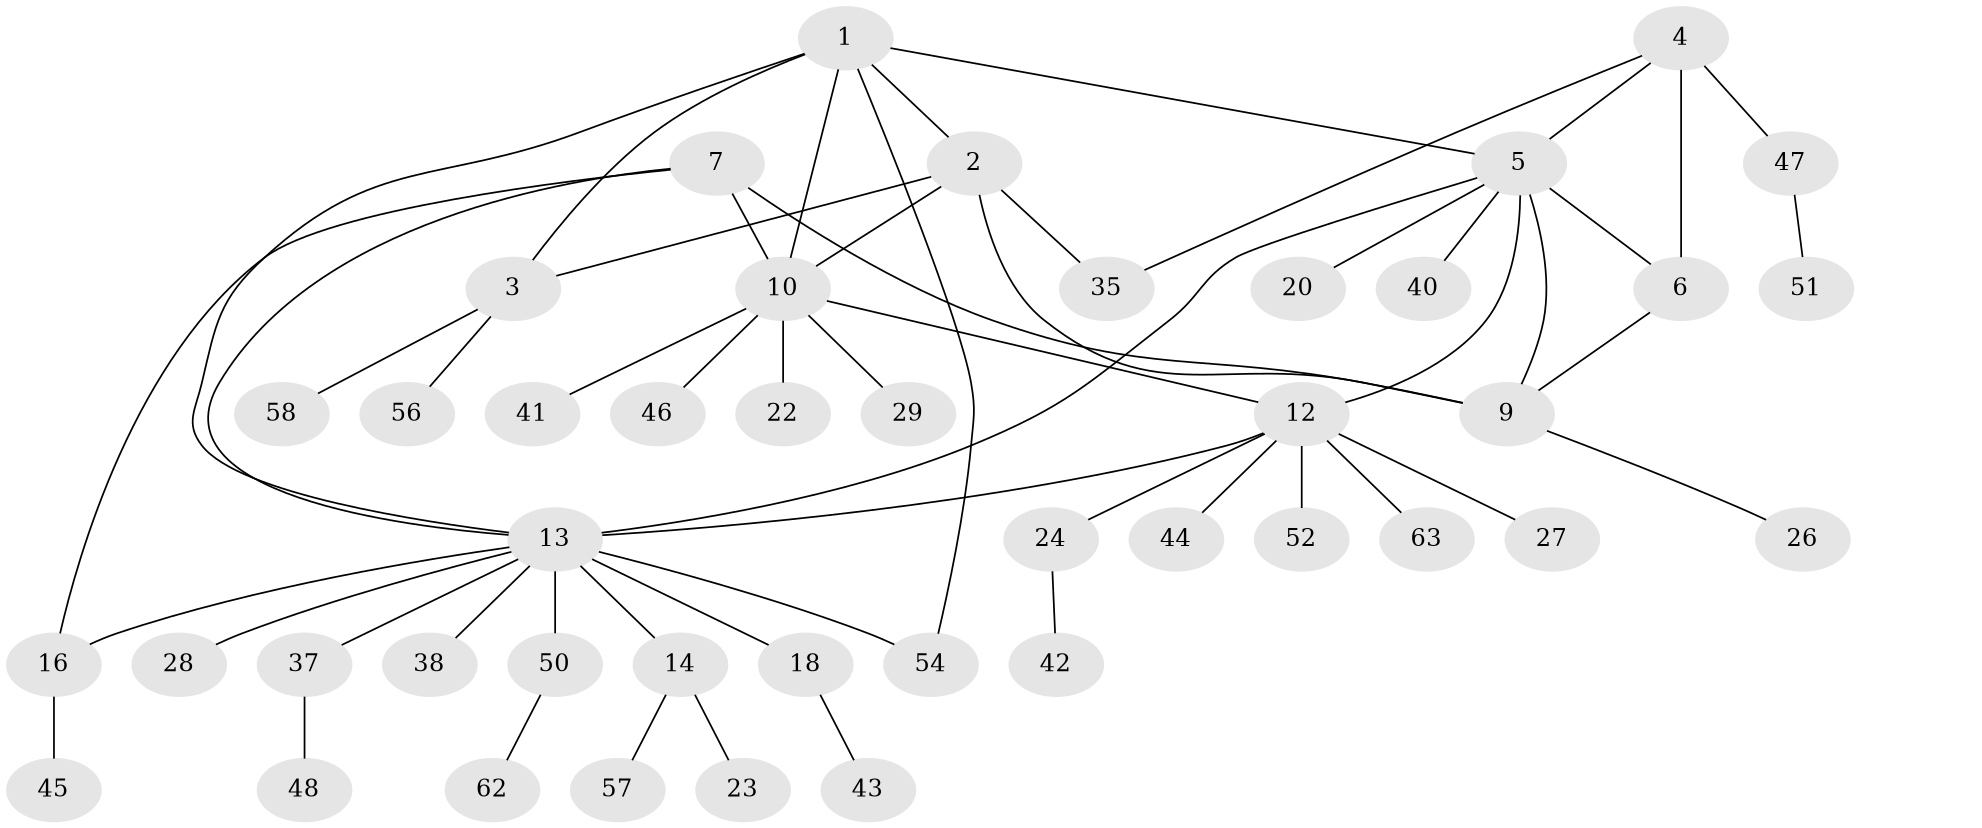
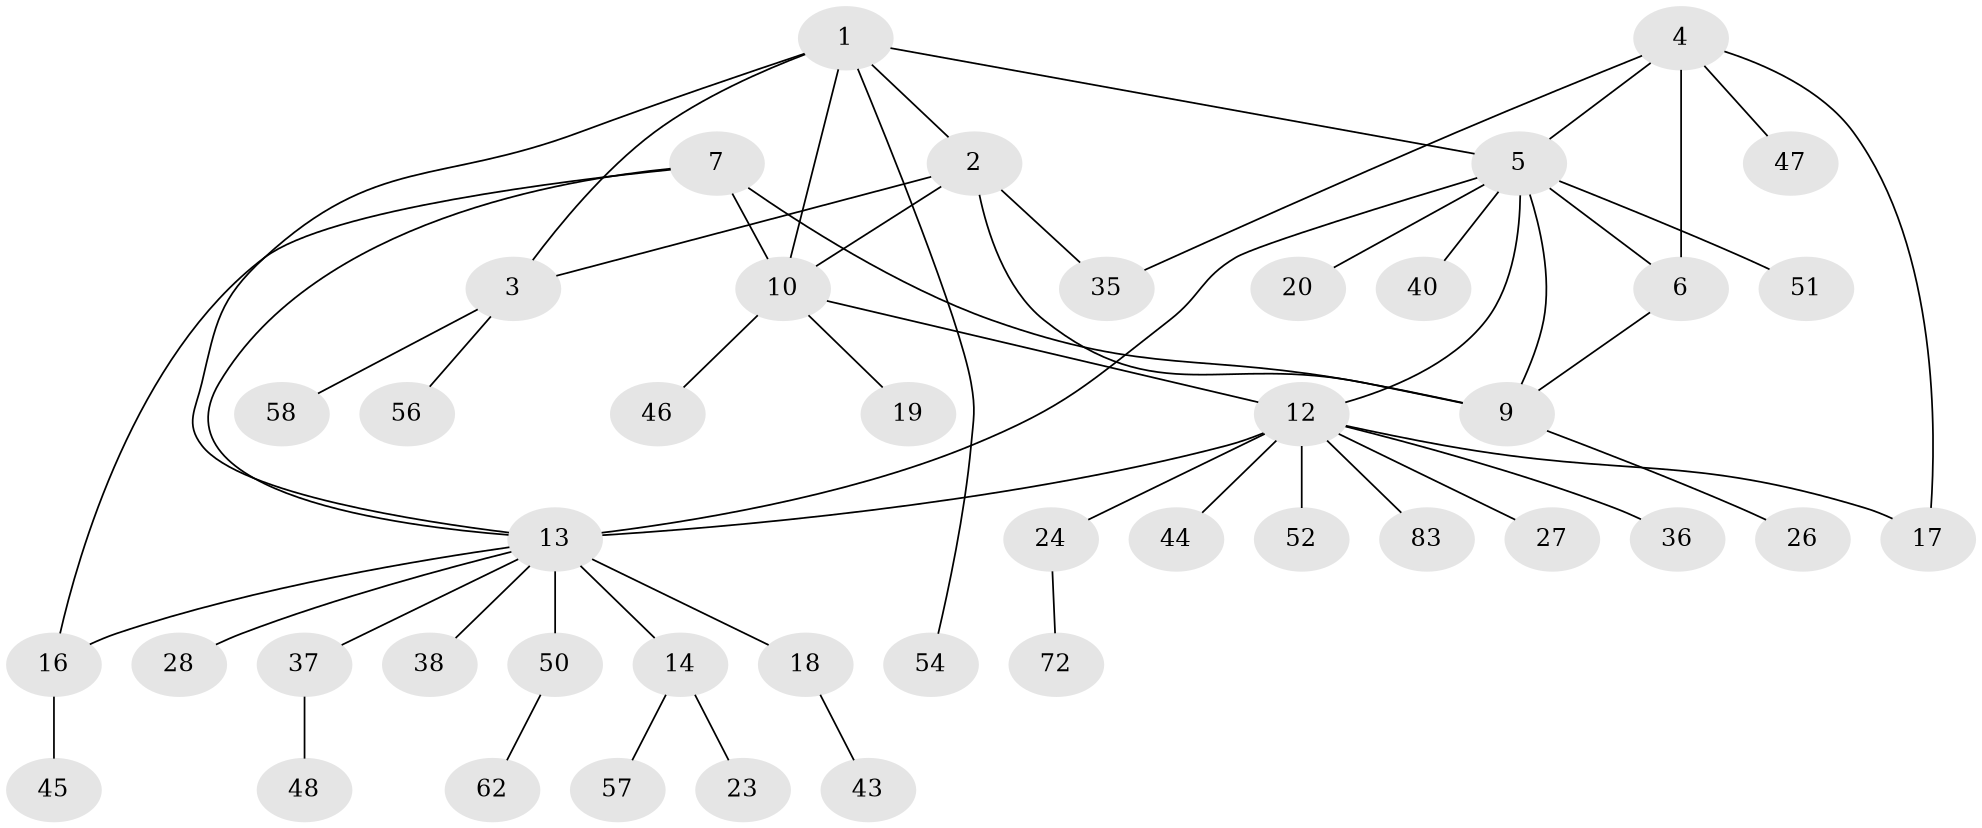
(1799, 226) -> (1665, 224)
(533, 414) -> none
(783, 414) -> none
(908, 414) -> (908, 414)
(1427, 539) -> (1427, 539)
none -> (1678, 539)
none -> (1928, 539)
(748, 593) -> none
(1056, 665) -> (1056, 665)
